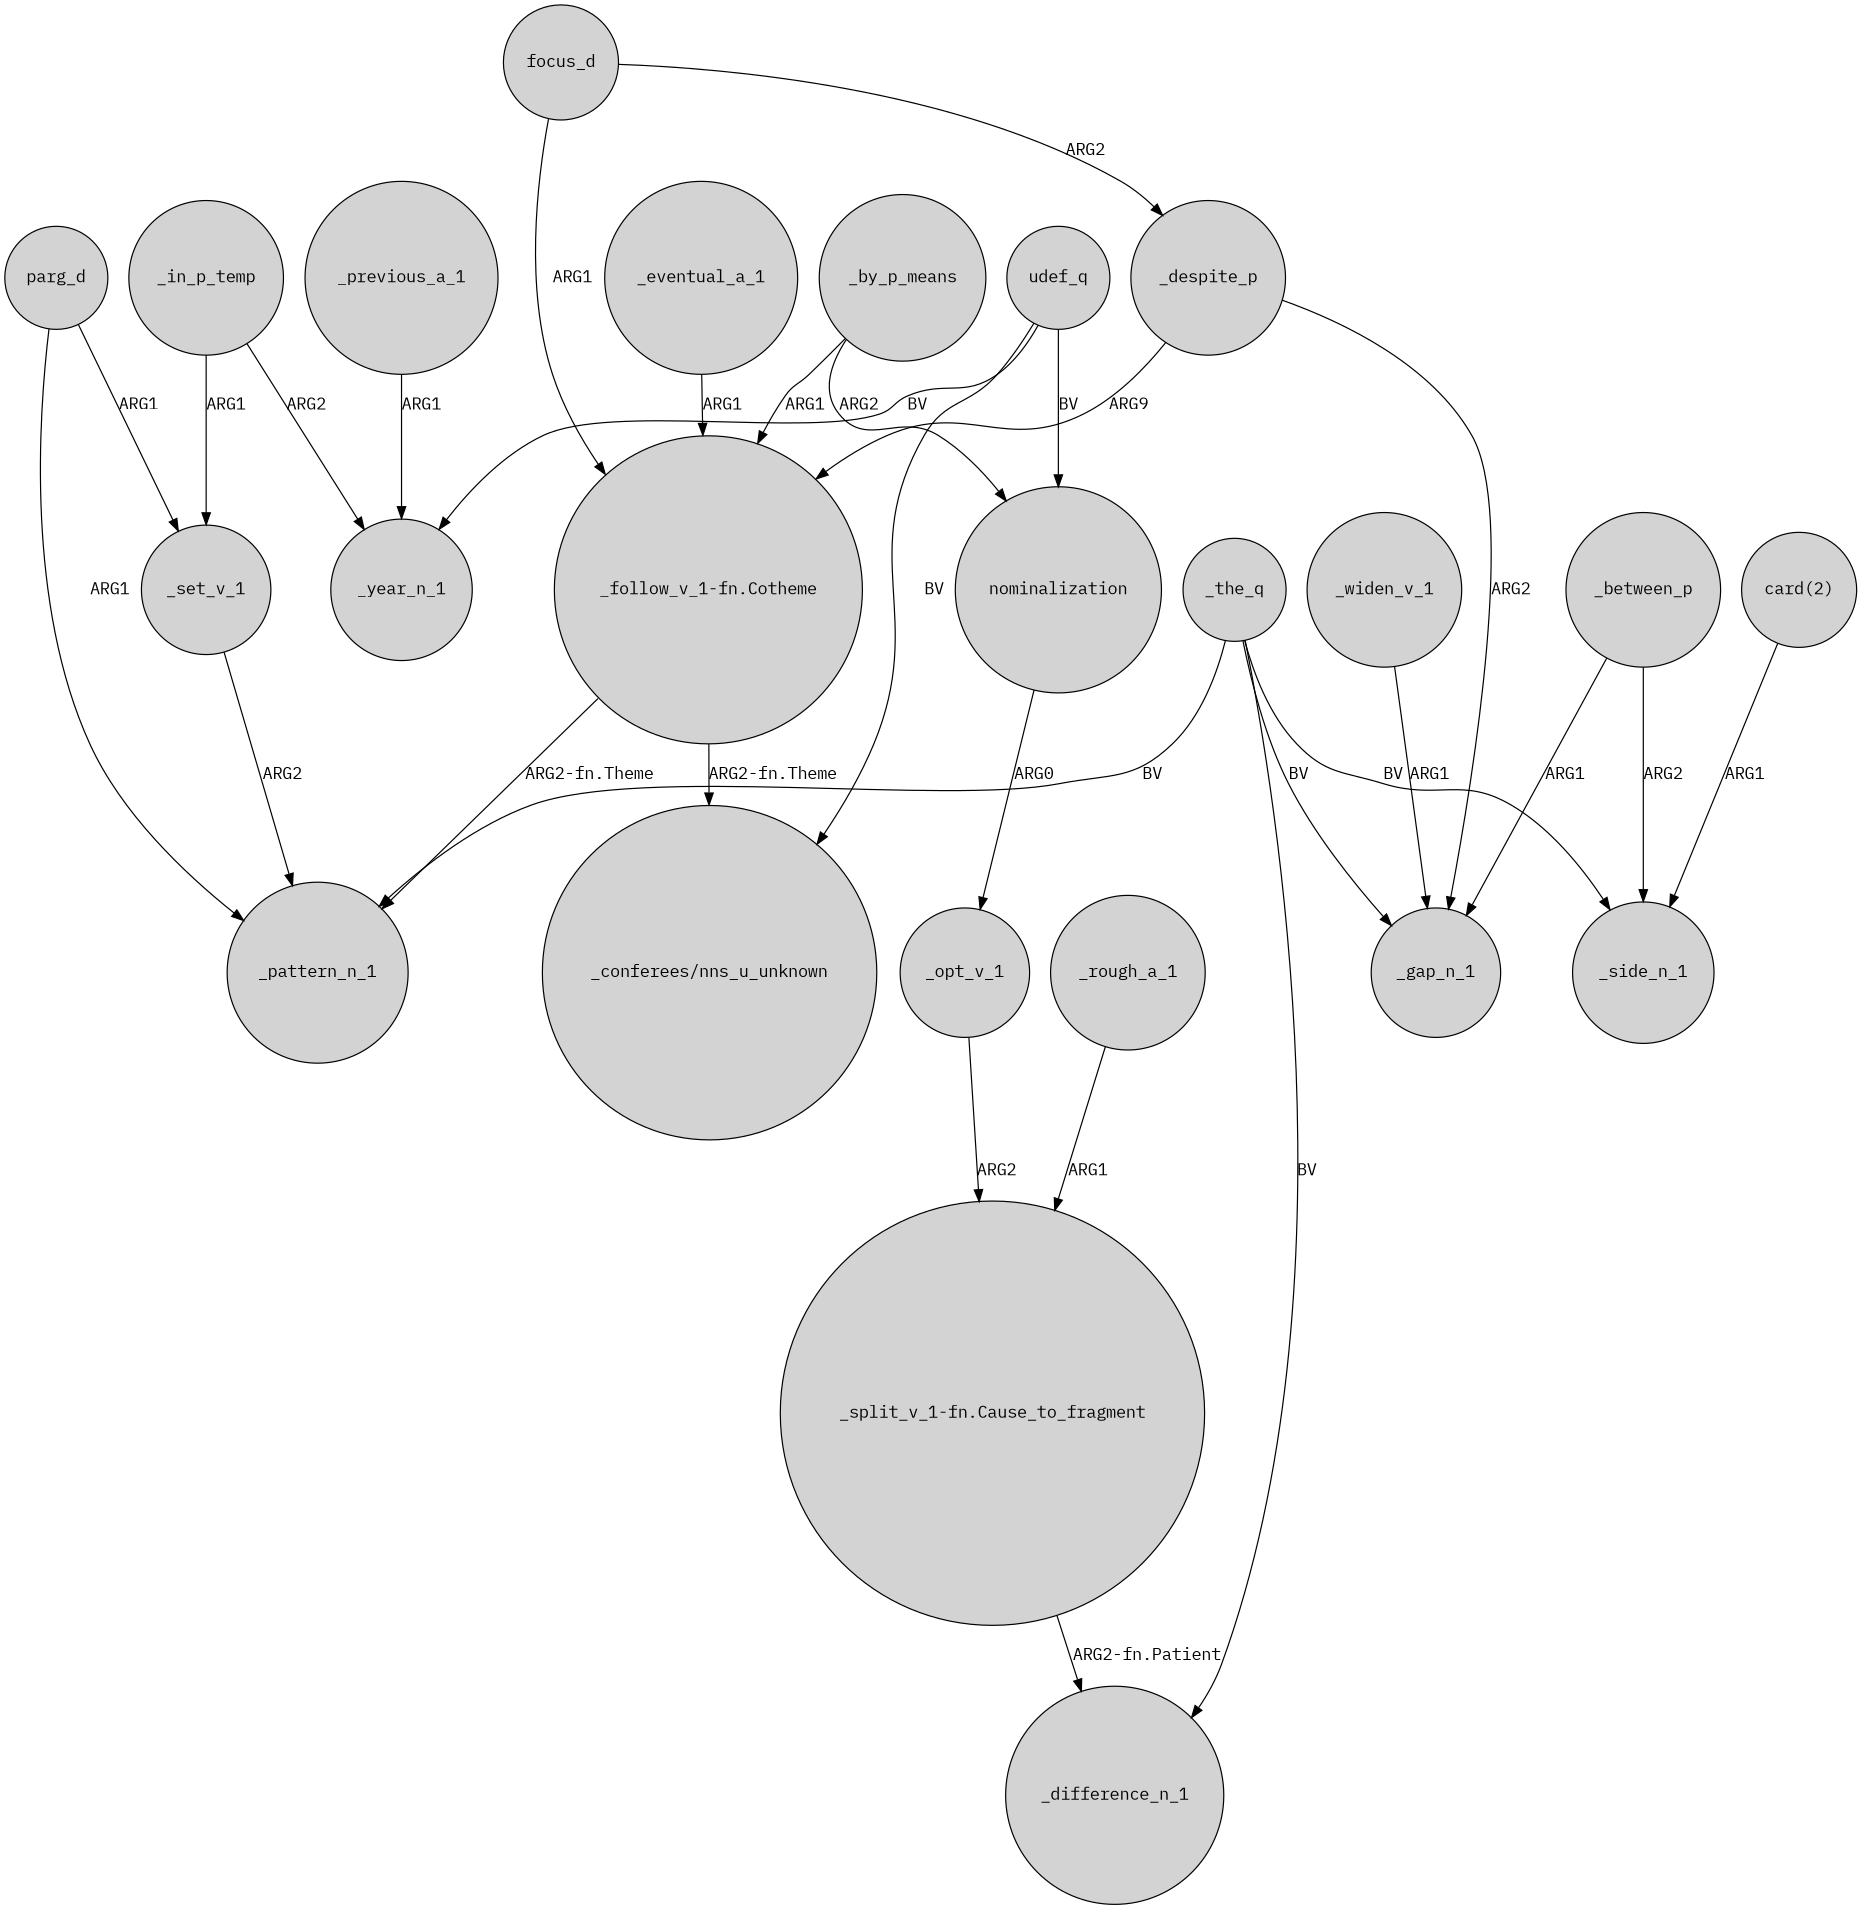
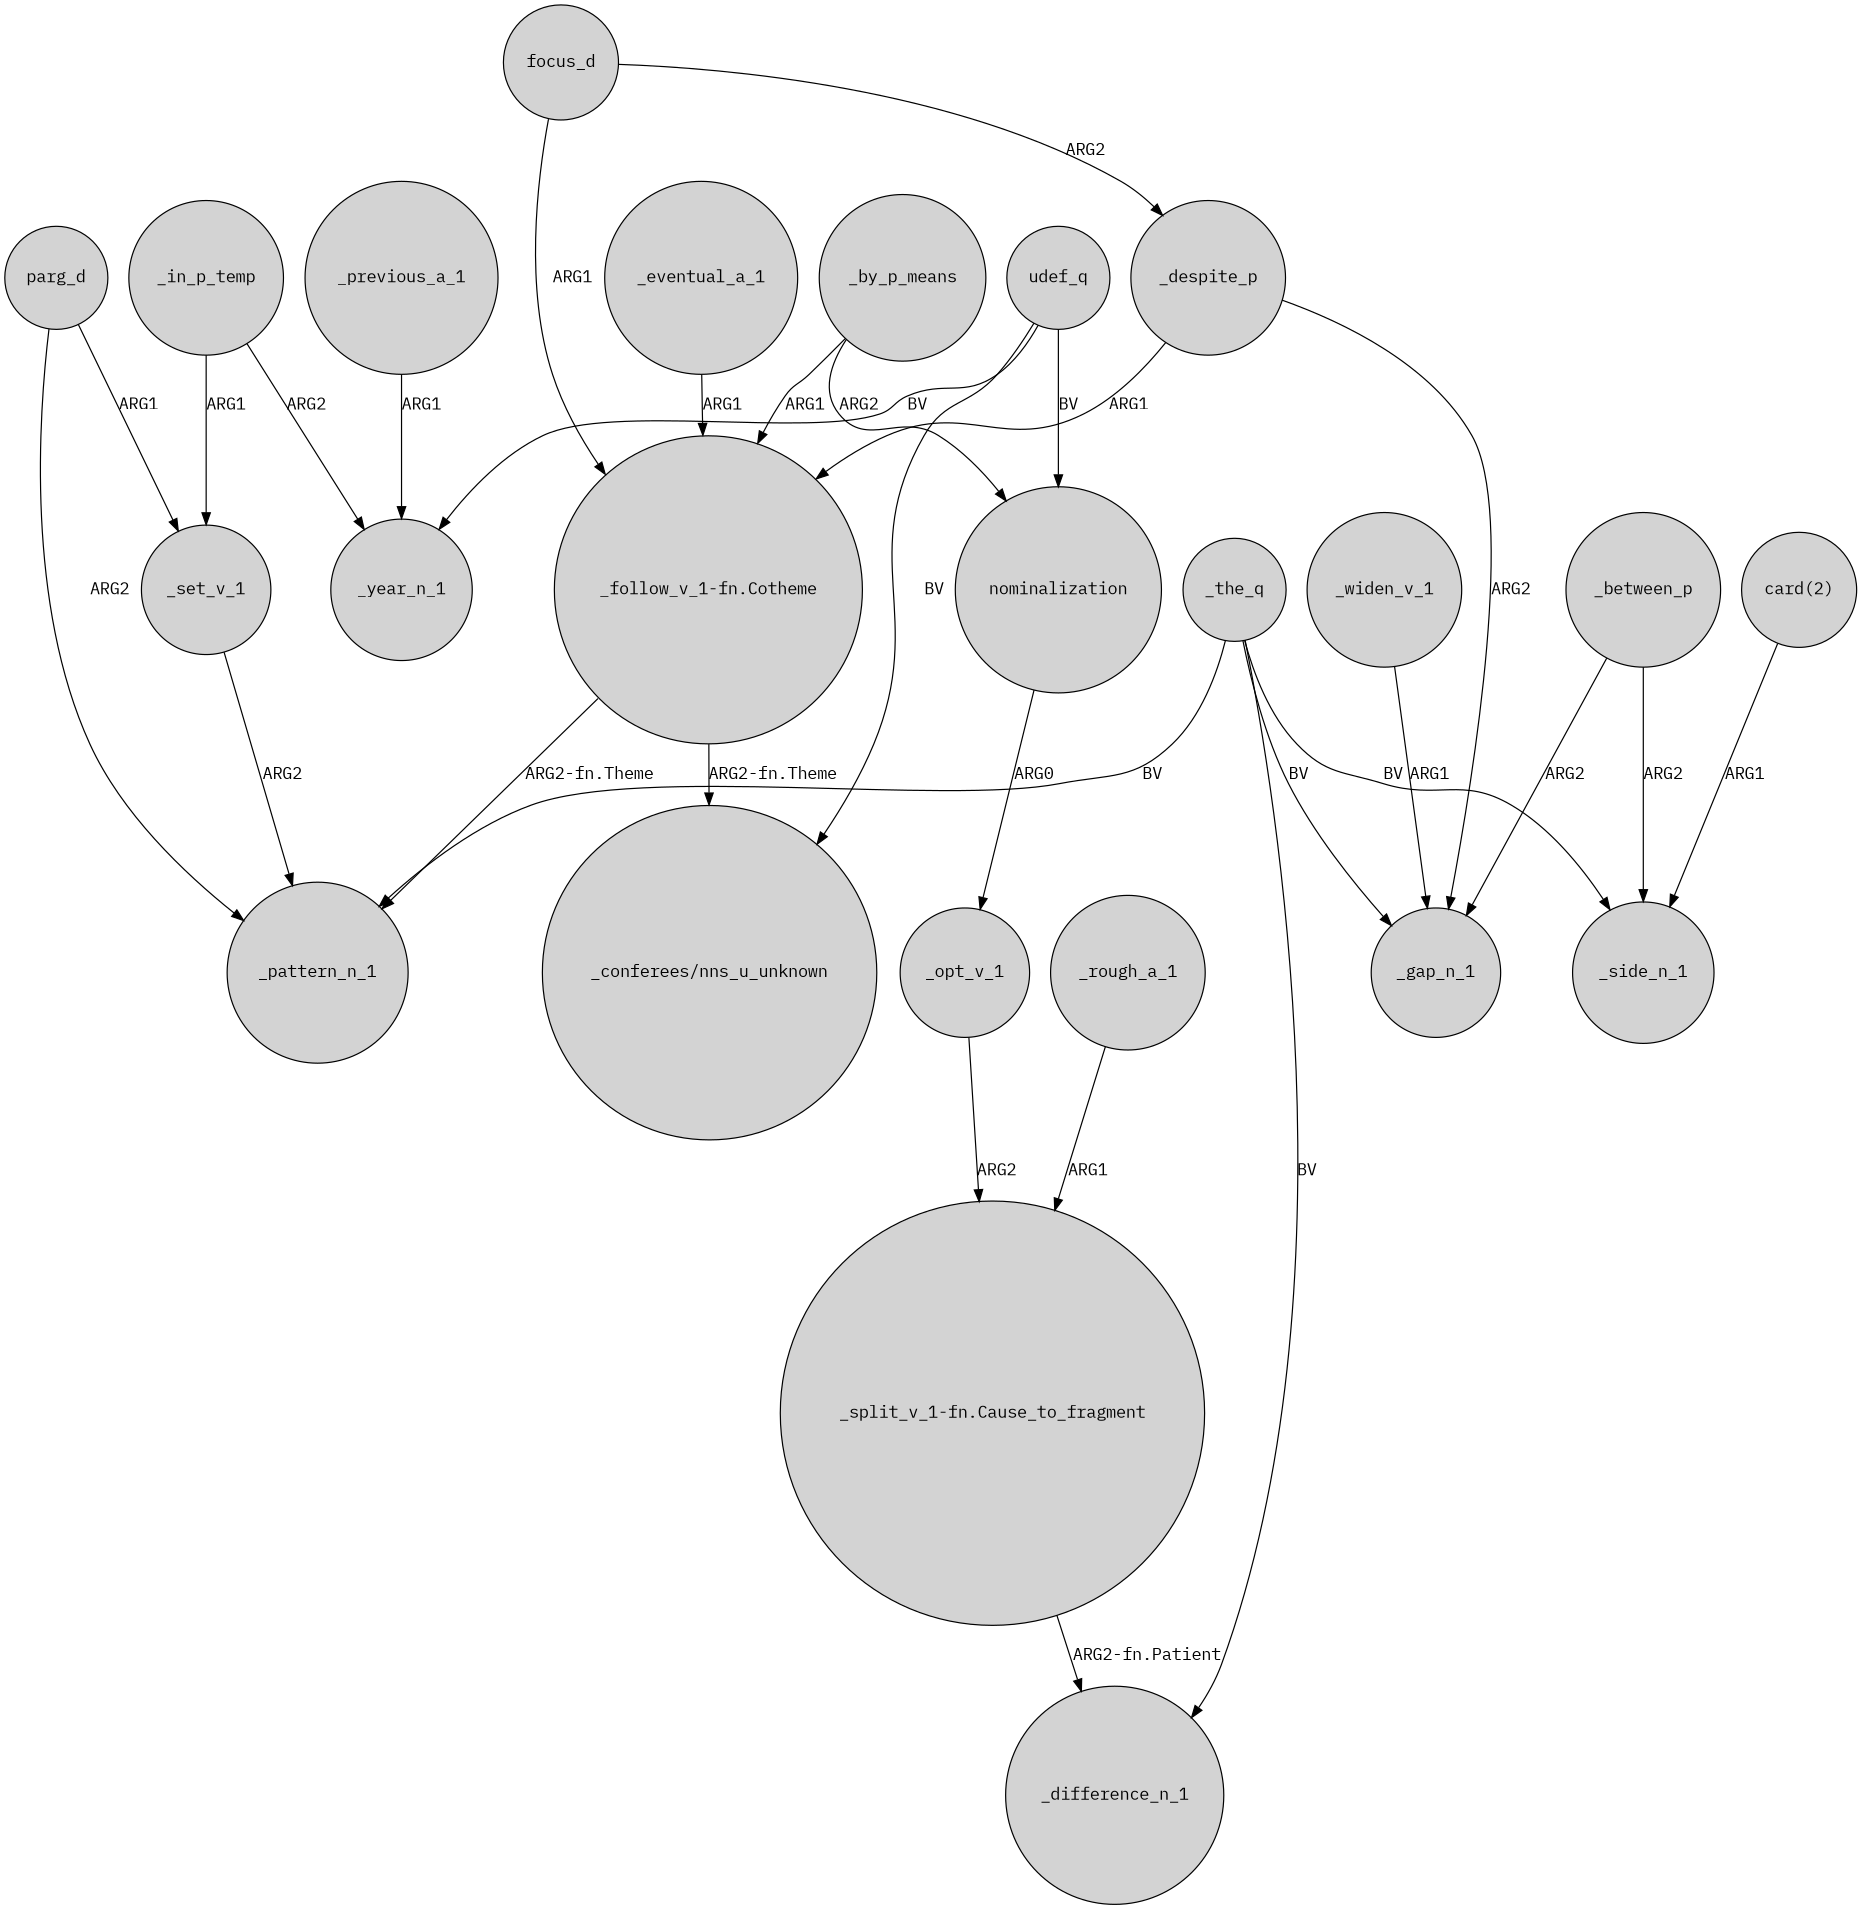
(1129, 405) -> (1129, 405)
(110, 590) -> (110, 590)
(1565, 775) -> (1565, 775)
